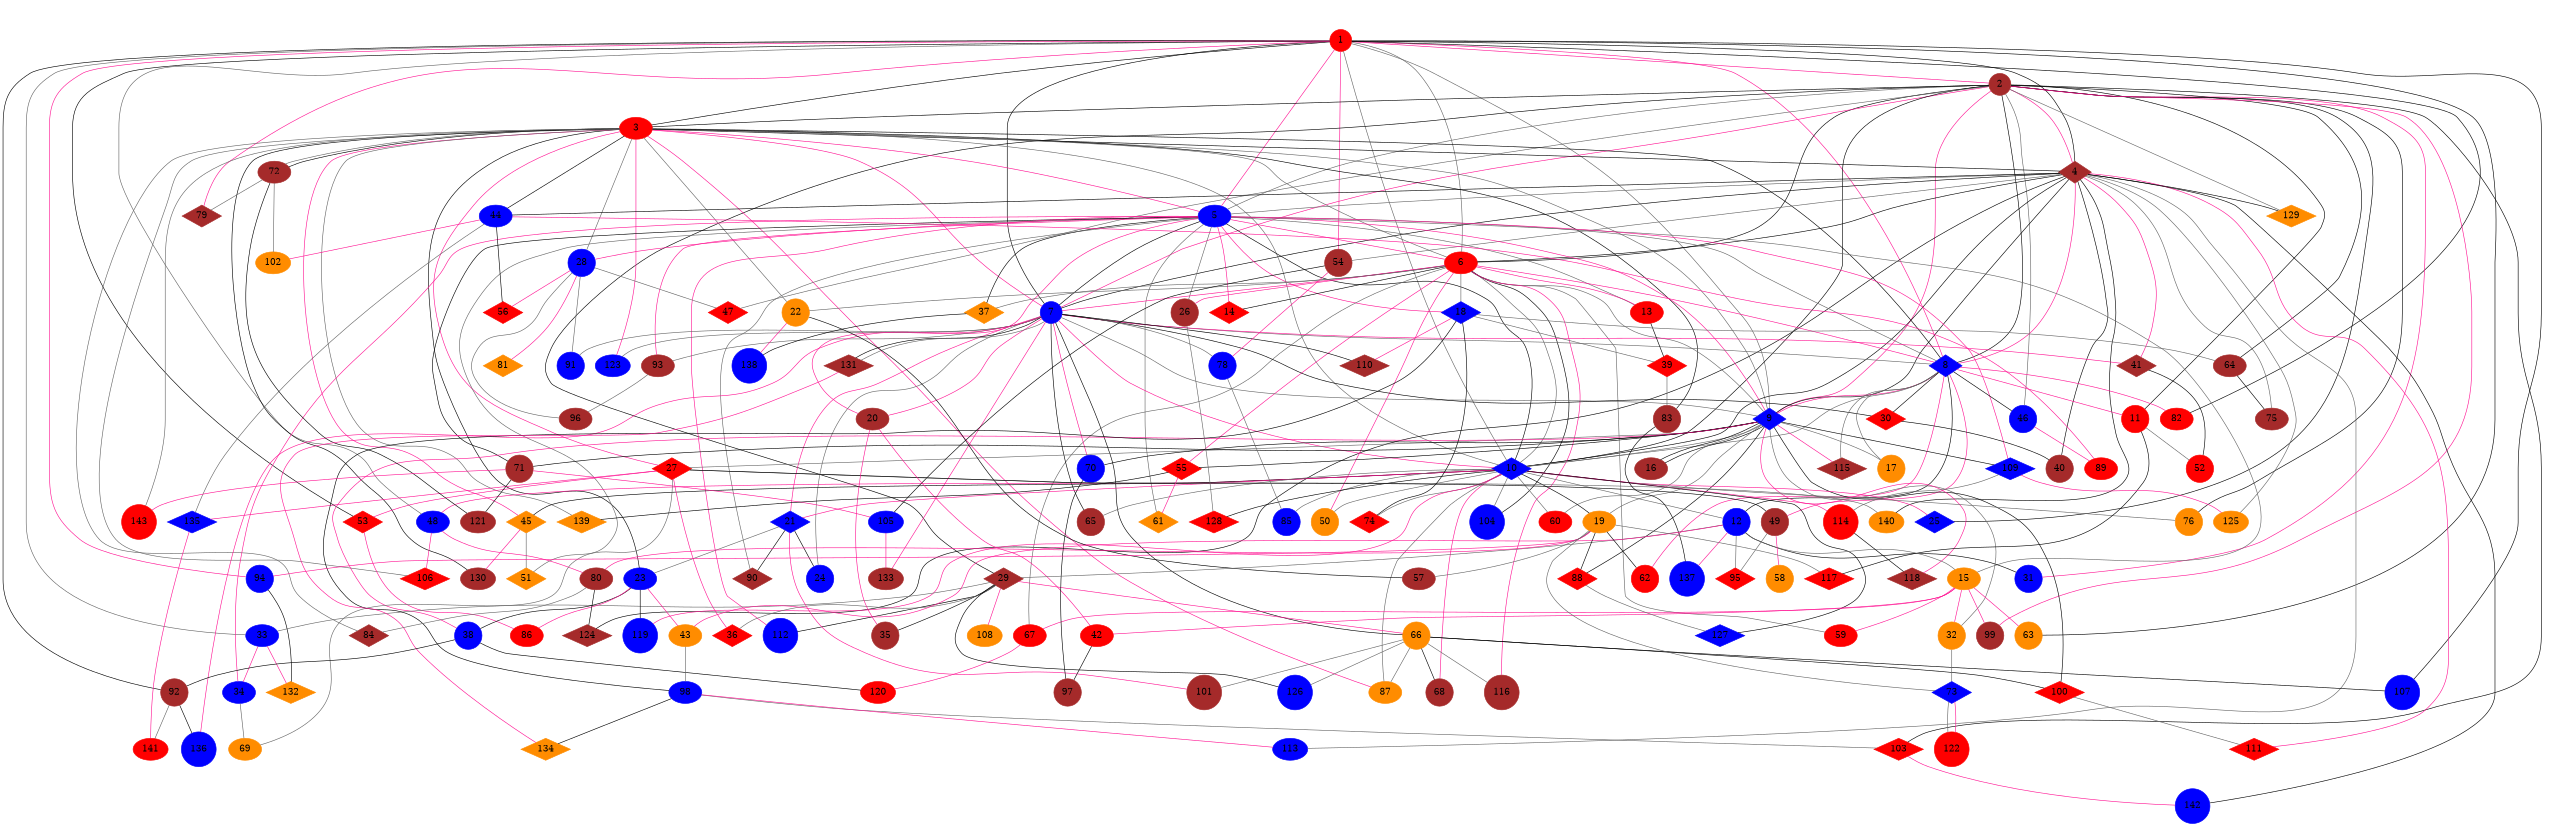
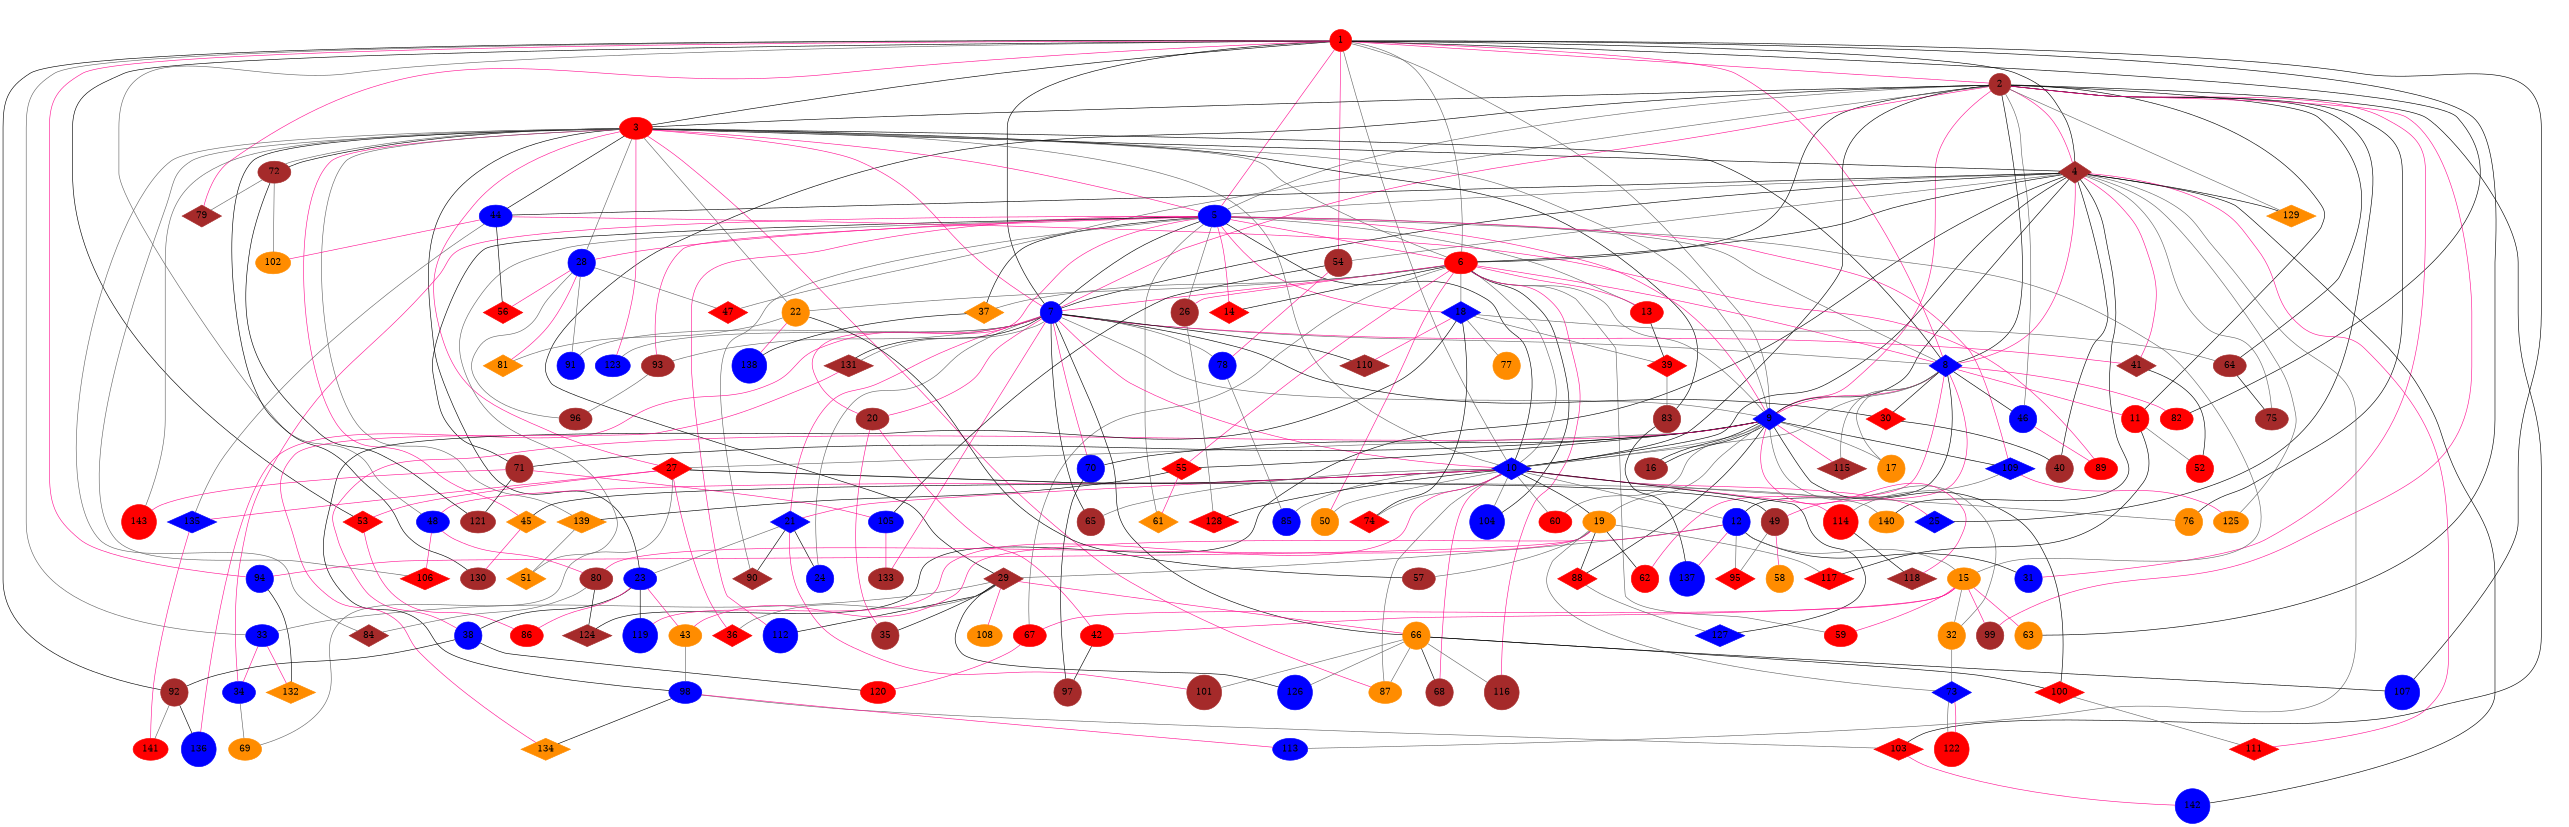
none -> (607, 339)
none -> (1507, 366)
(526, 550) -> (554, 551)
(1958, 606) -> (1958, 606)
